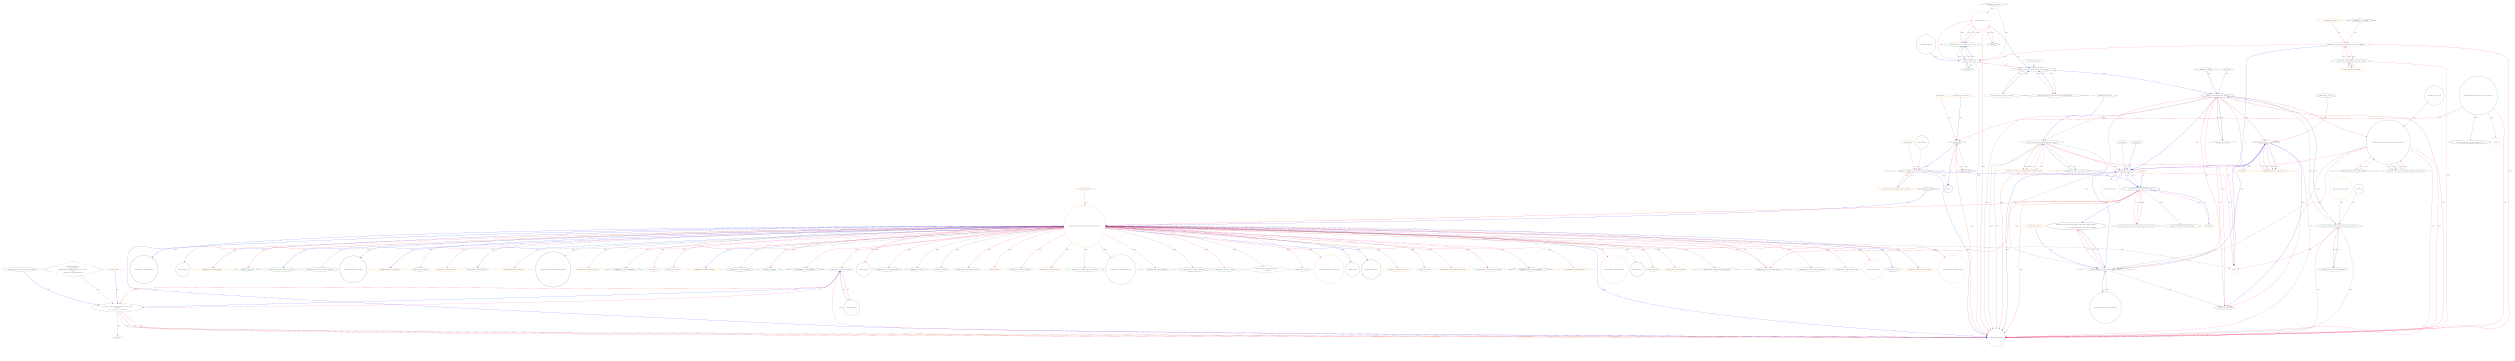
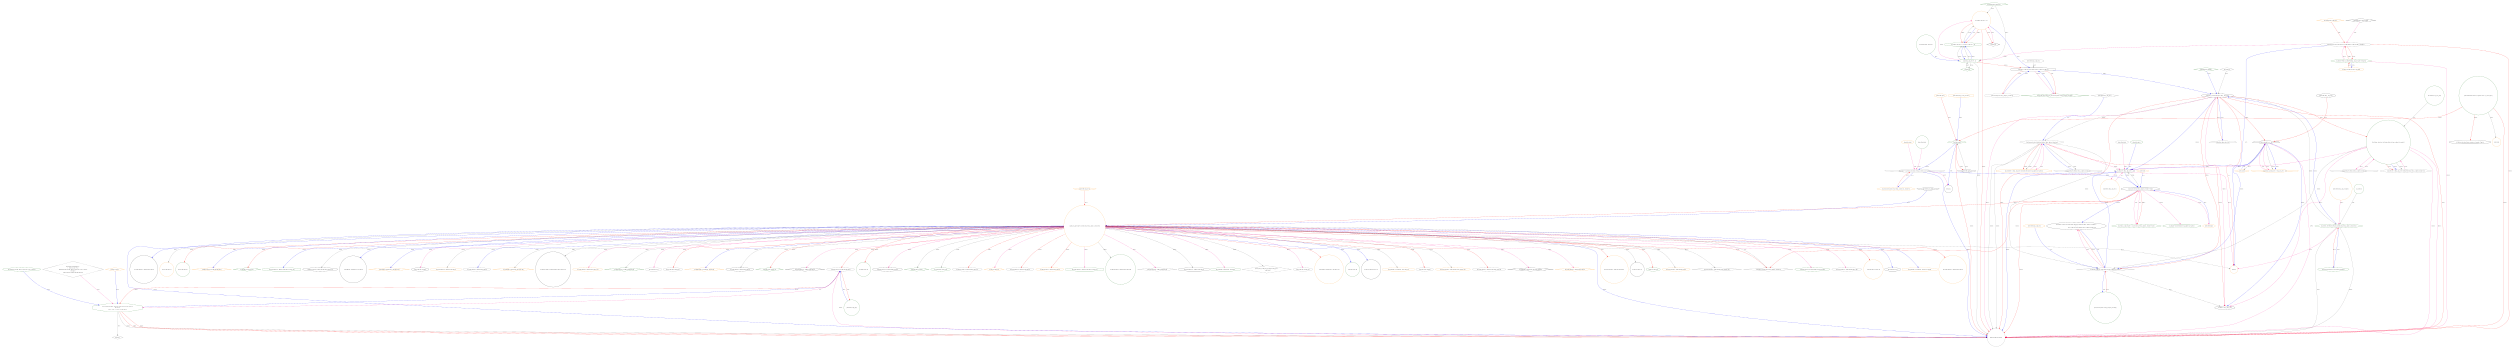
none -> (167, 269)
